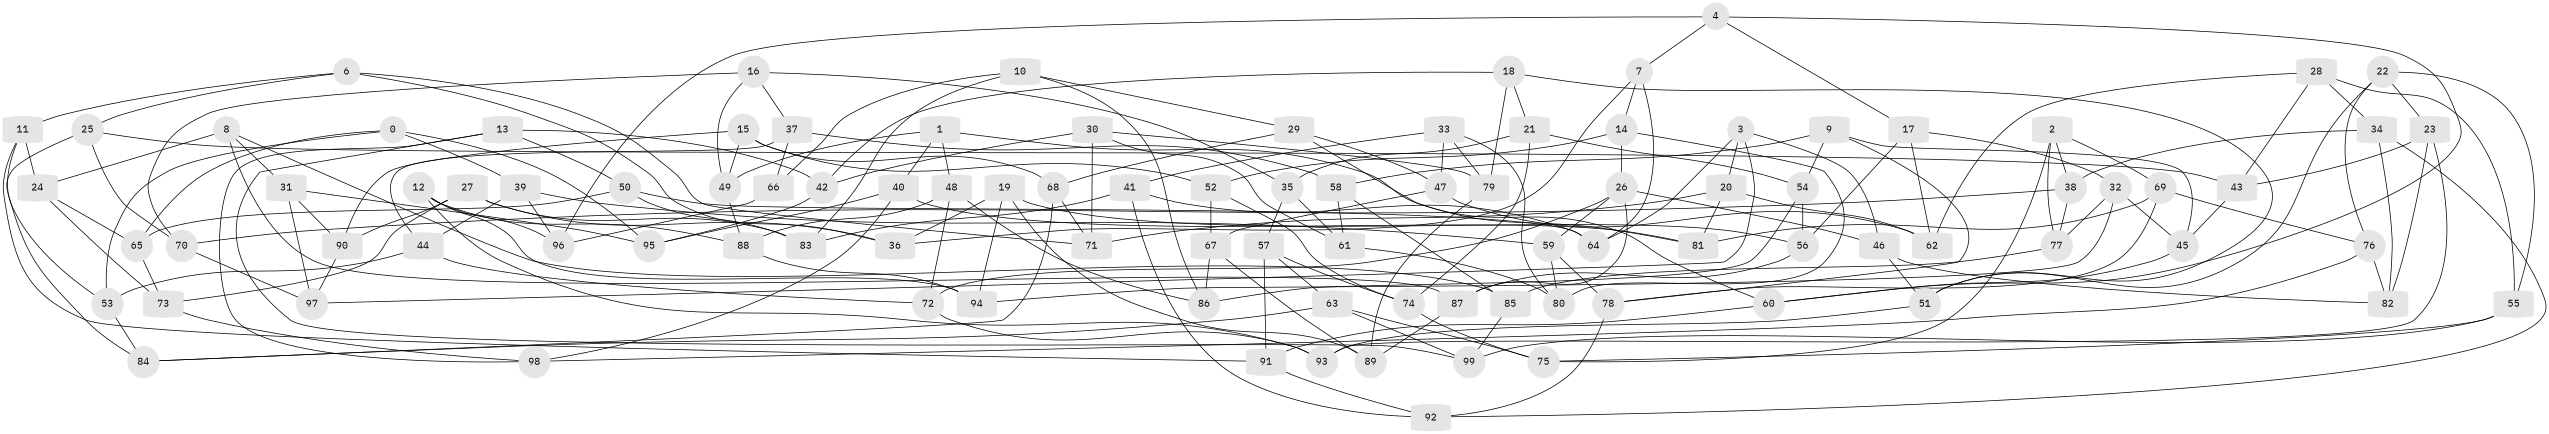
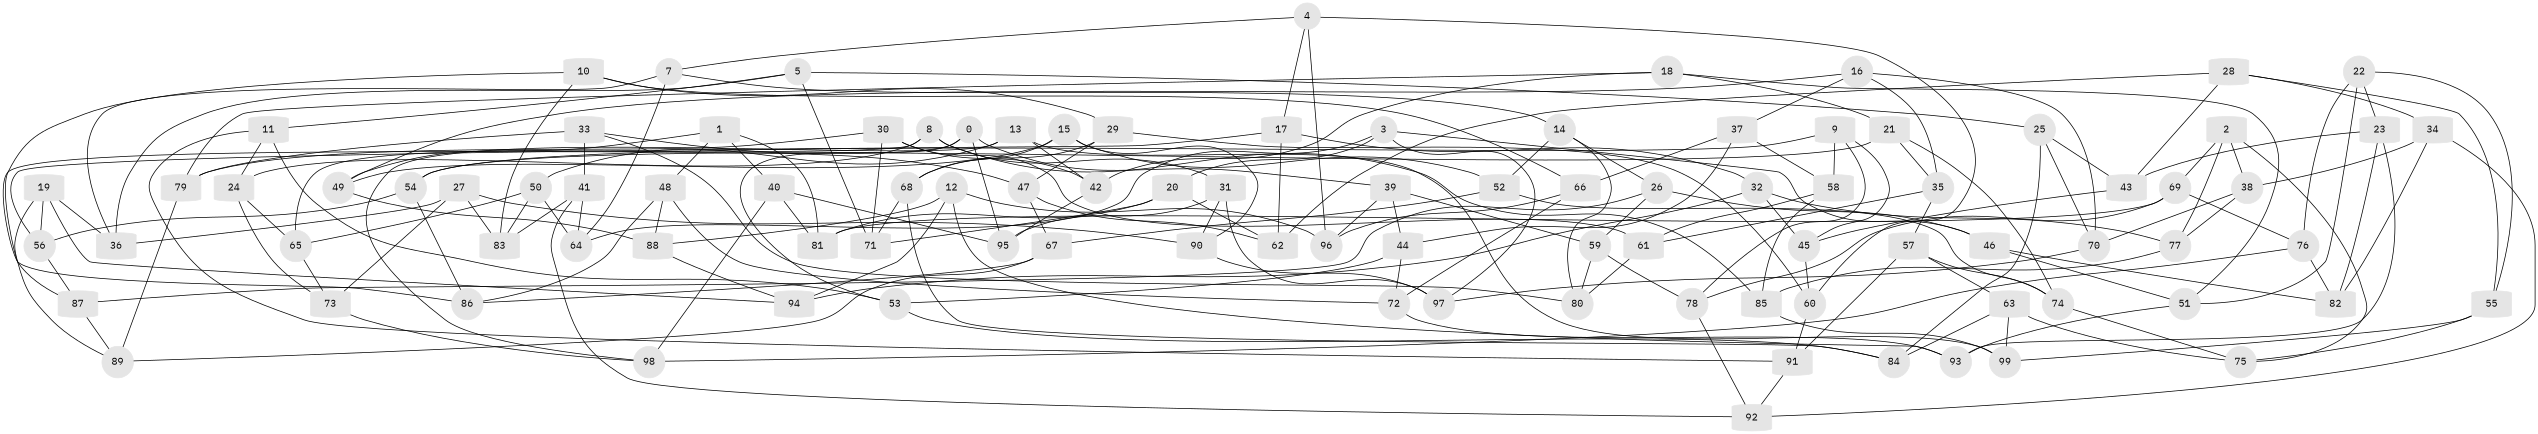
(347, 72) -> (798, 72)
(1346, 264) -> (1491, 242)
